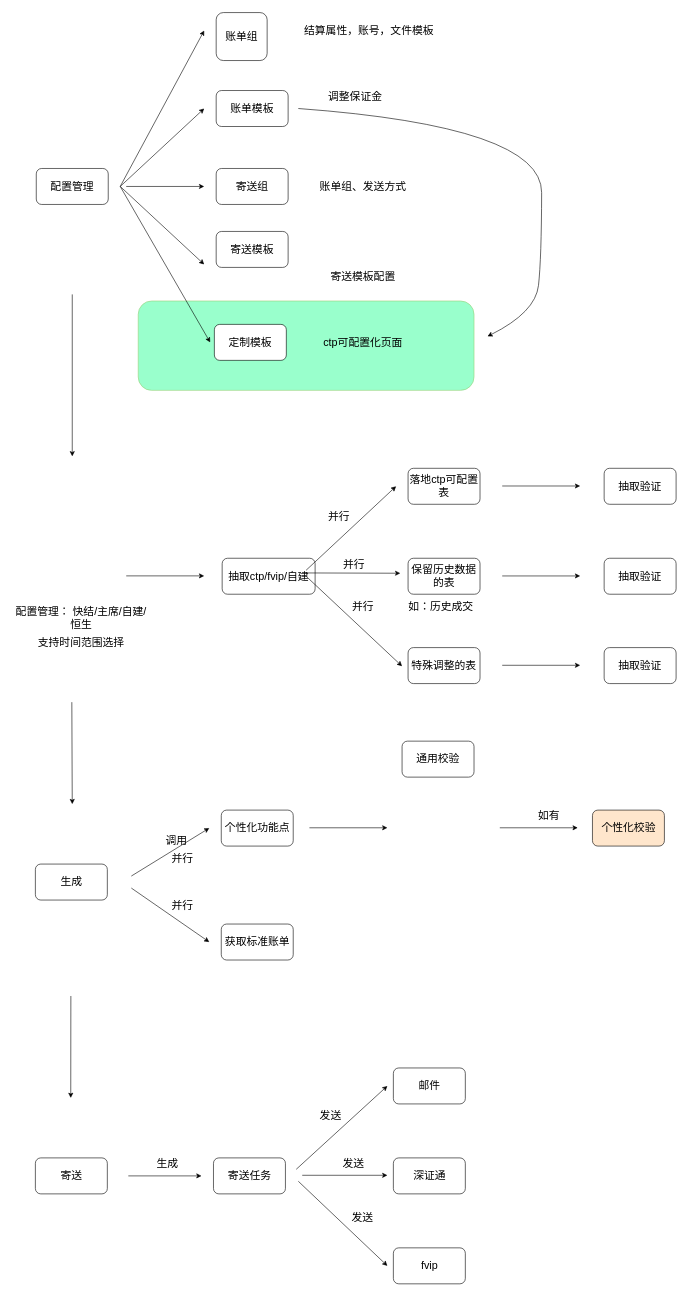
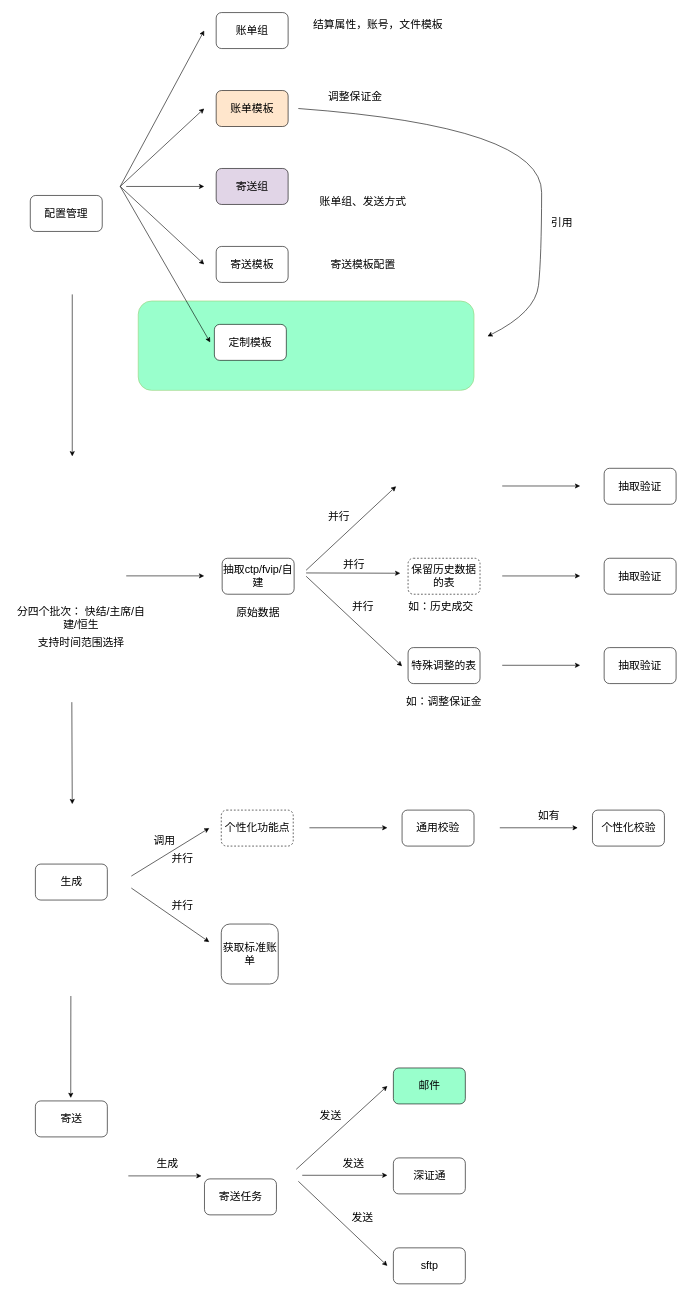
(369, 30) -> (378, 24)
(242, 36) -> (252, 30)
(252, 108) -> (252, 108)
(72, 186) -> (66, 213)
(252, 186) -> (252, 186)
(363, 186) -> (363, 201)
none -> (563, 222)
(252, 249) -> (252, 264)
(363, 276) -> (363, 264)
(363, 342) -> none
(444, 486) -> none
(269, 576) -> (258, 576)
(444, 576) -> (444, 576)
none -> (258, 612)
(81, 618) -> (81, 618)
none -> (444, 702)
(438, 759) -> (438, 828)
(257, 828) -> (257, 828)
(629, 828) -> (629, 828)
(176, 841) -> (164, 841)
(257, 942) -> (250, 954)
(430, 1086) -> (430, 1086)
(71, 1176) -> (71, 1119)
(250, 1176) -> (241, 1197)
(430, 1266) -> (430, 1266)
